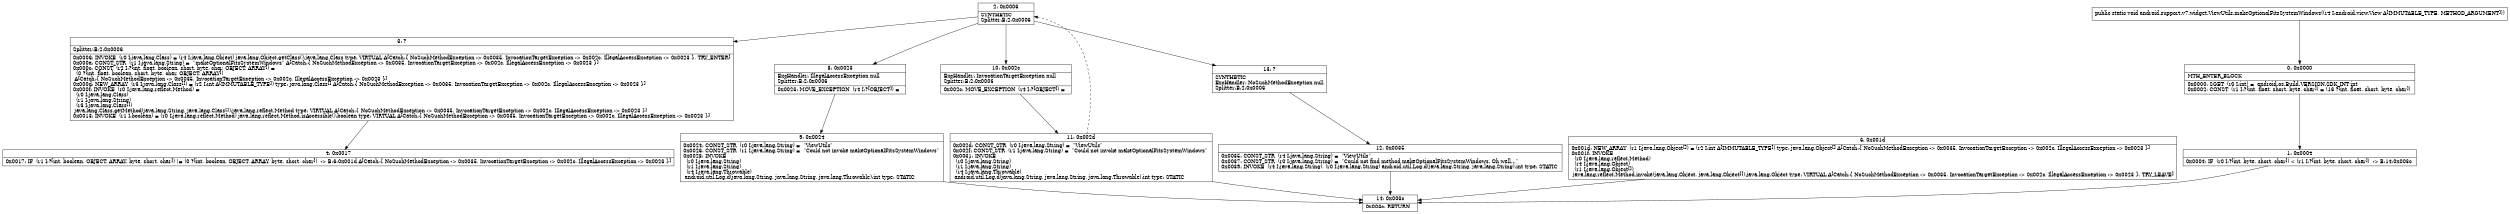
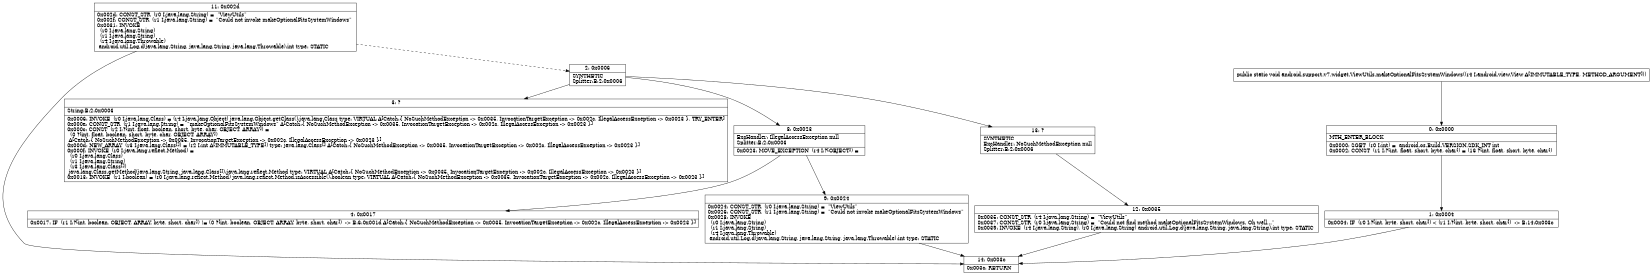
(98, 50) -> (91, 111)
(1006, 79) -> none
(358, 134) -> (649, 198)
(1873, 158) -> none
